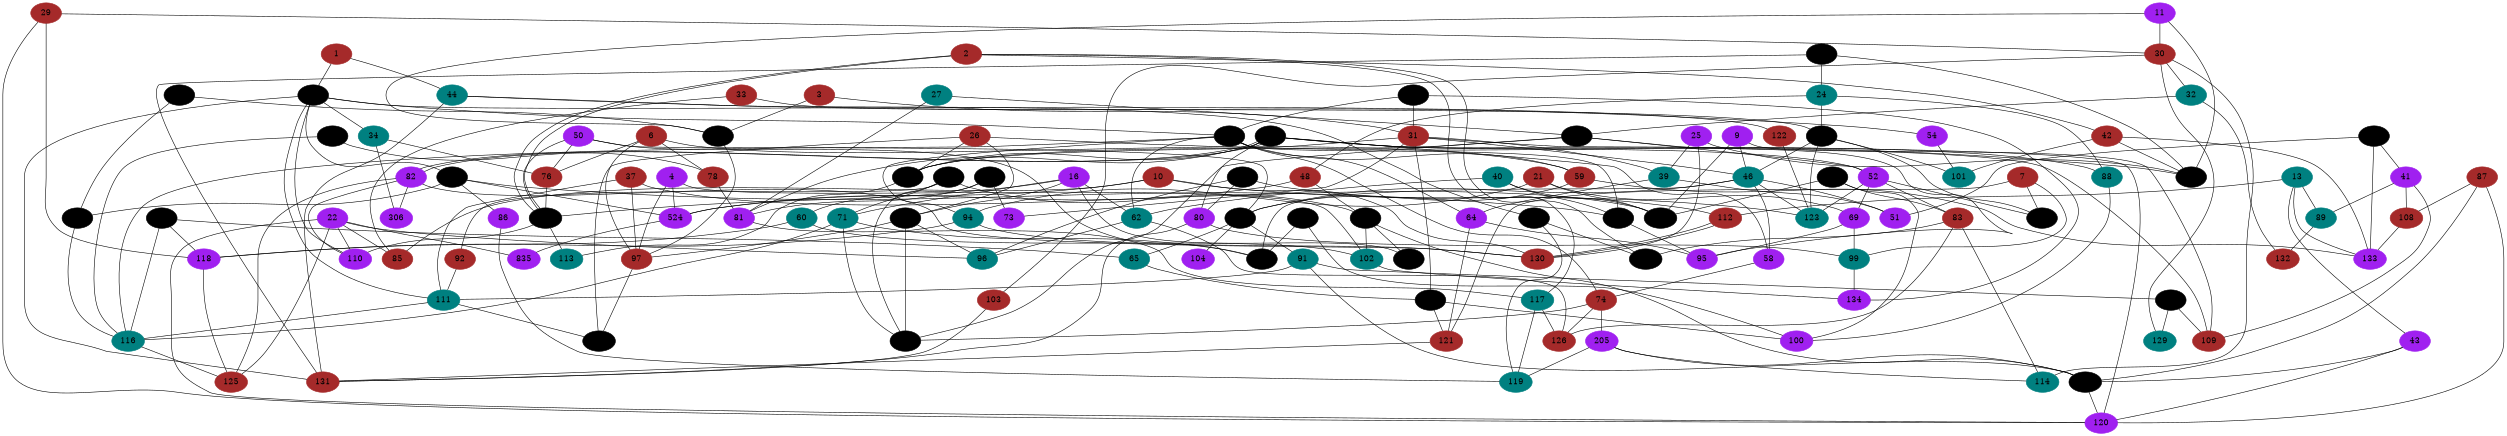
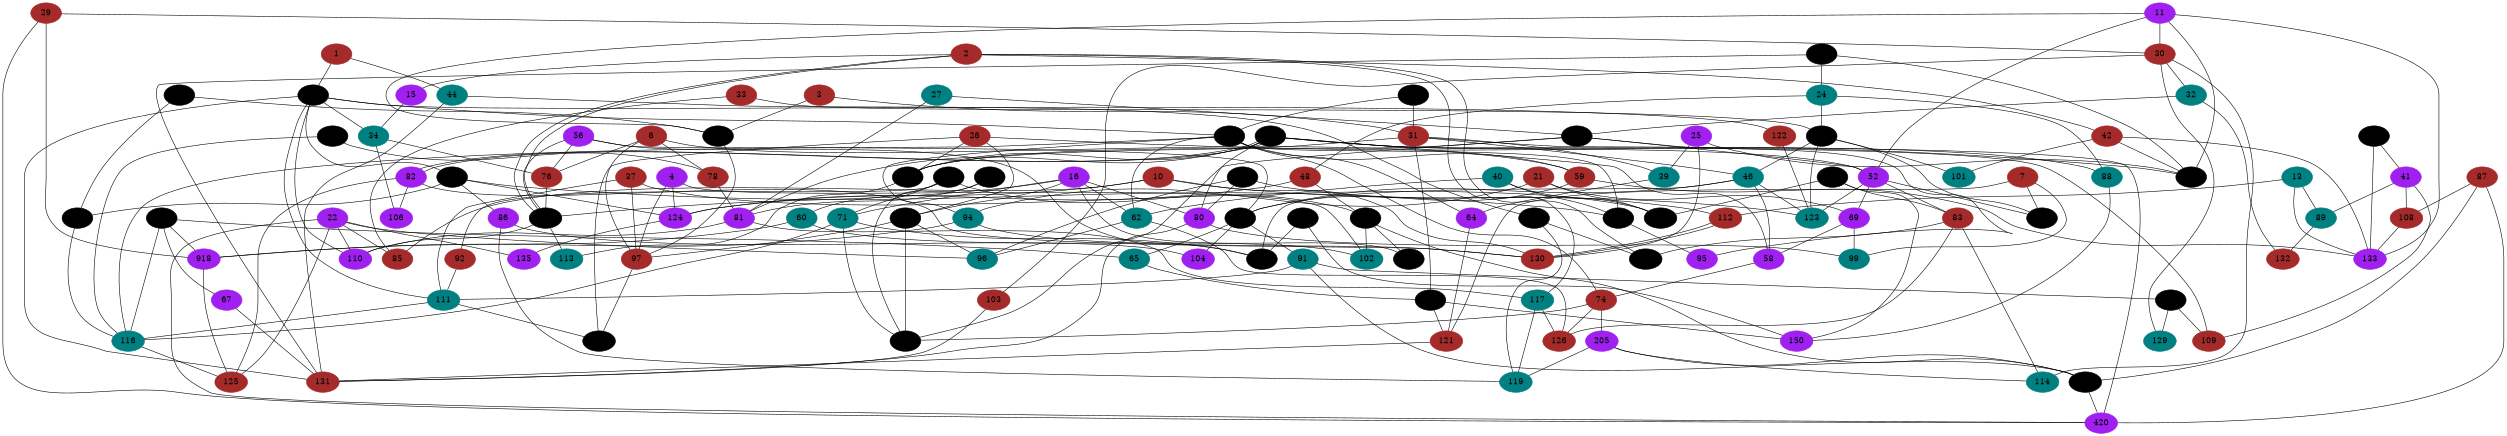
none -> (2407, 60)
none -> (1999, 72)
none -> (411, 95)
(579, 136) -> (579, 136)
(1737, 136) -> none
(1932, 136) -> none
(328, 200) -> (546, 234)
none -> (1154, 203)
(396, 218) -> (396, 218)
(675, 218) -> (675, 218)
(1009, 218) -> none
(1895, 218) -> none
(1811, 234) -> (1822, 234)
(1603, 239) -> none
none -> (849, 244)
(204, 259) -> (204, 259)
(524, 259) -> (524, 259)
none -> (227, 300)
(1854, 300) -> none
(1797, 341) -> (1797, 341)
(2415, 341) -> none
(2101, 423) -> (2101, 423)
